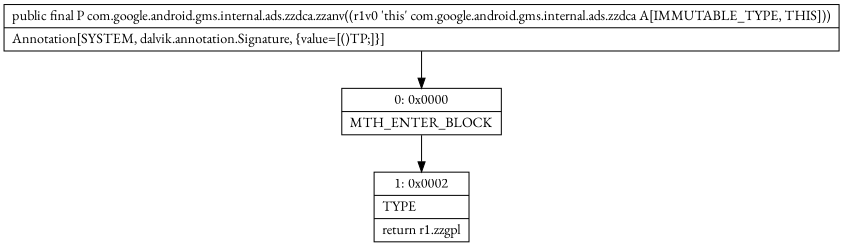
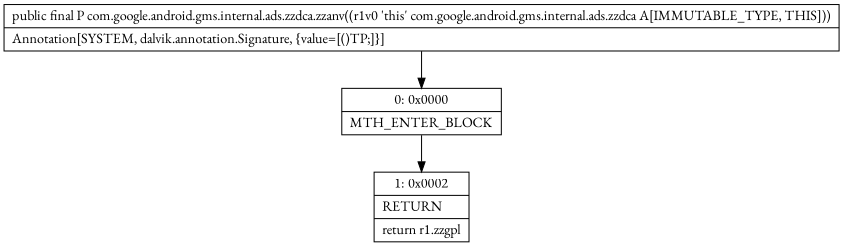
(399, 206) -> (412, 206)
